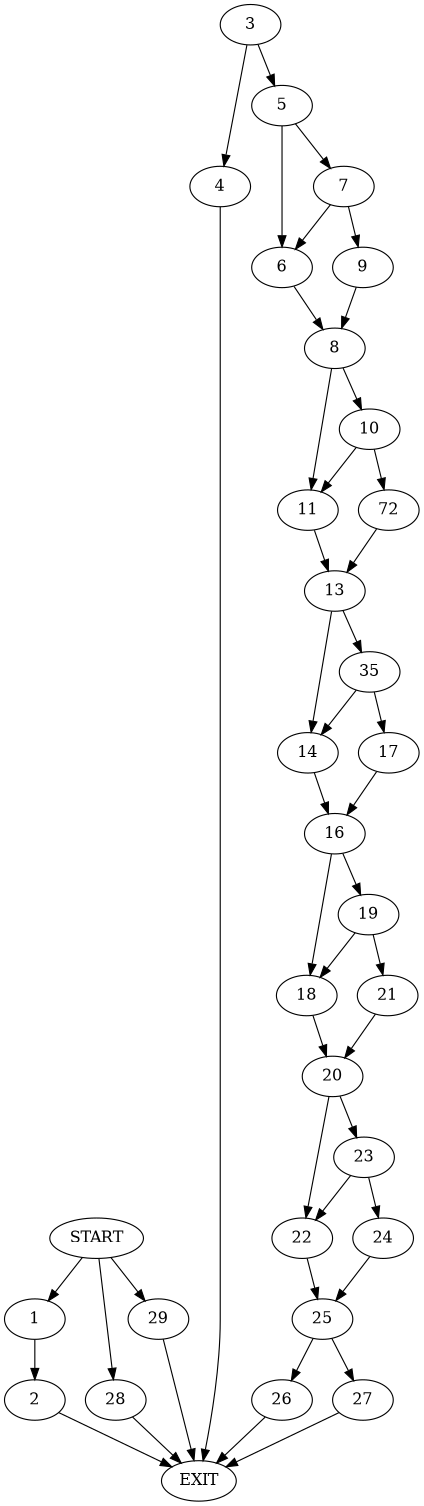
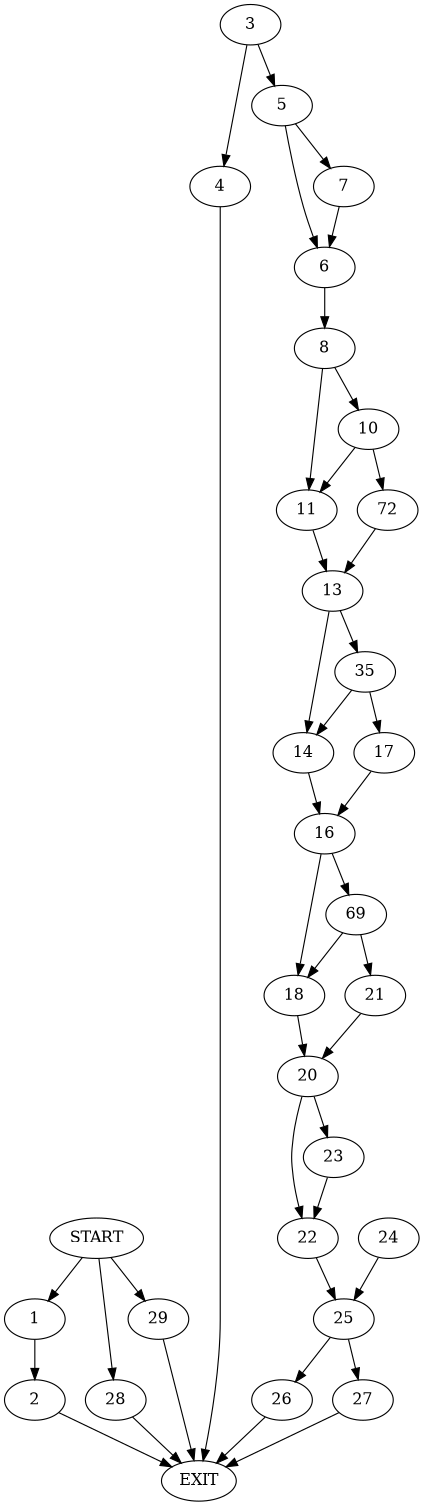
(363, 267) -> none
(369, 915) -> (356, 915)
(372, 1192) -> none
